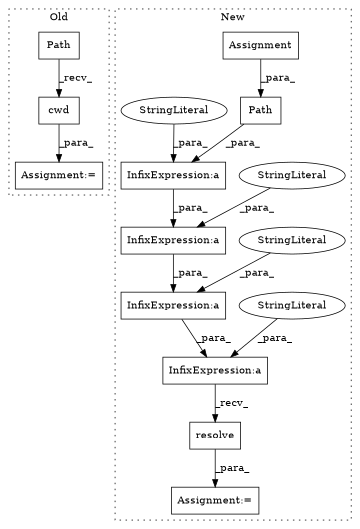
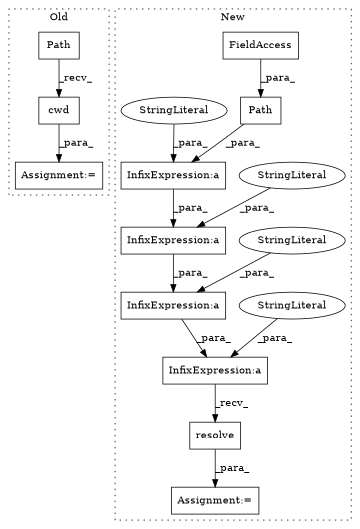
(261, 46) -> (261, 46)
